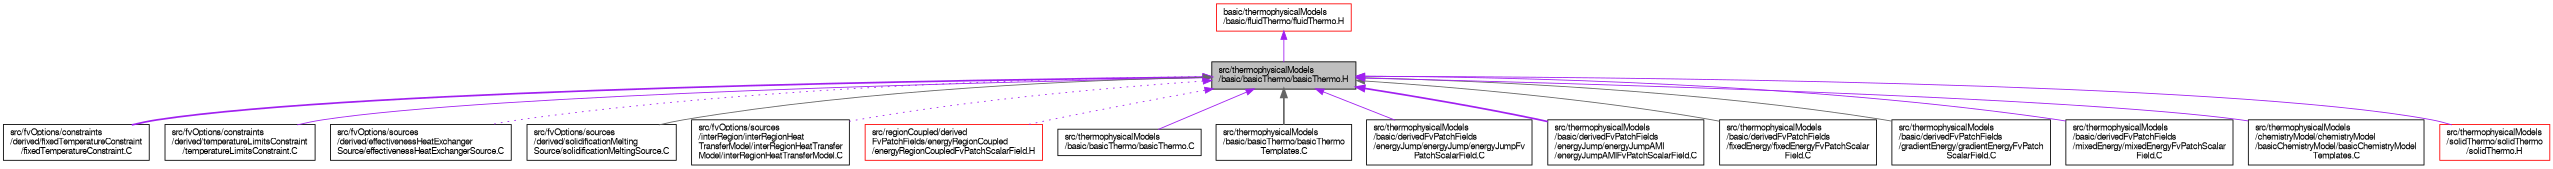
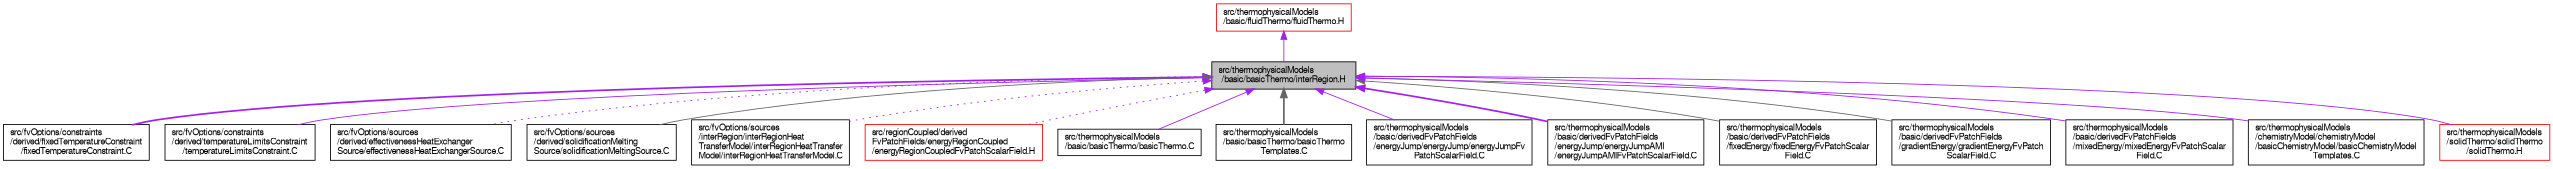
(1284, 17) -> (1284, 17)
(1284, 75) -> (1284, 75)
